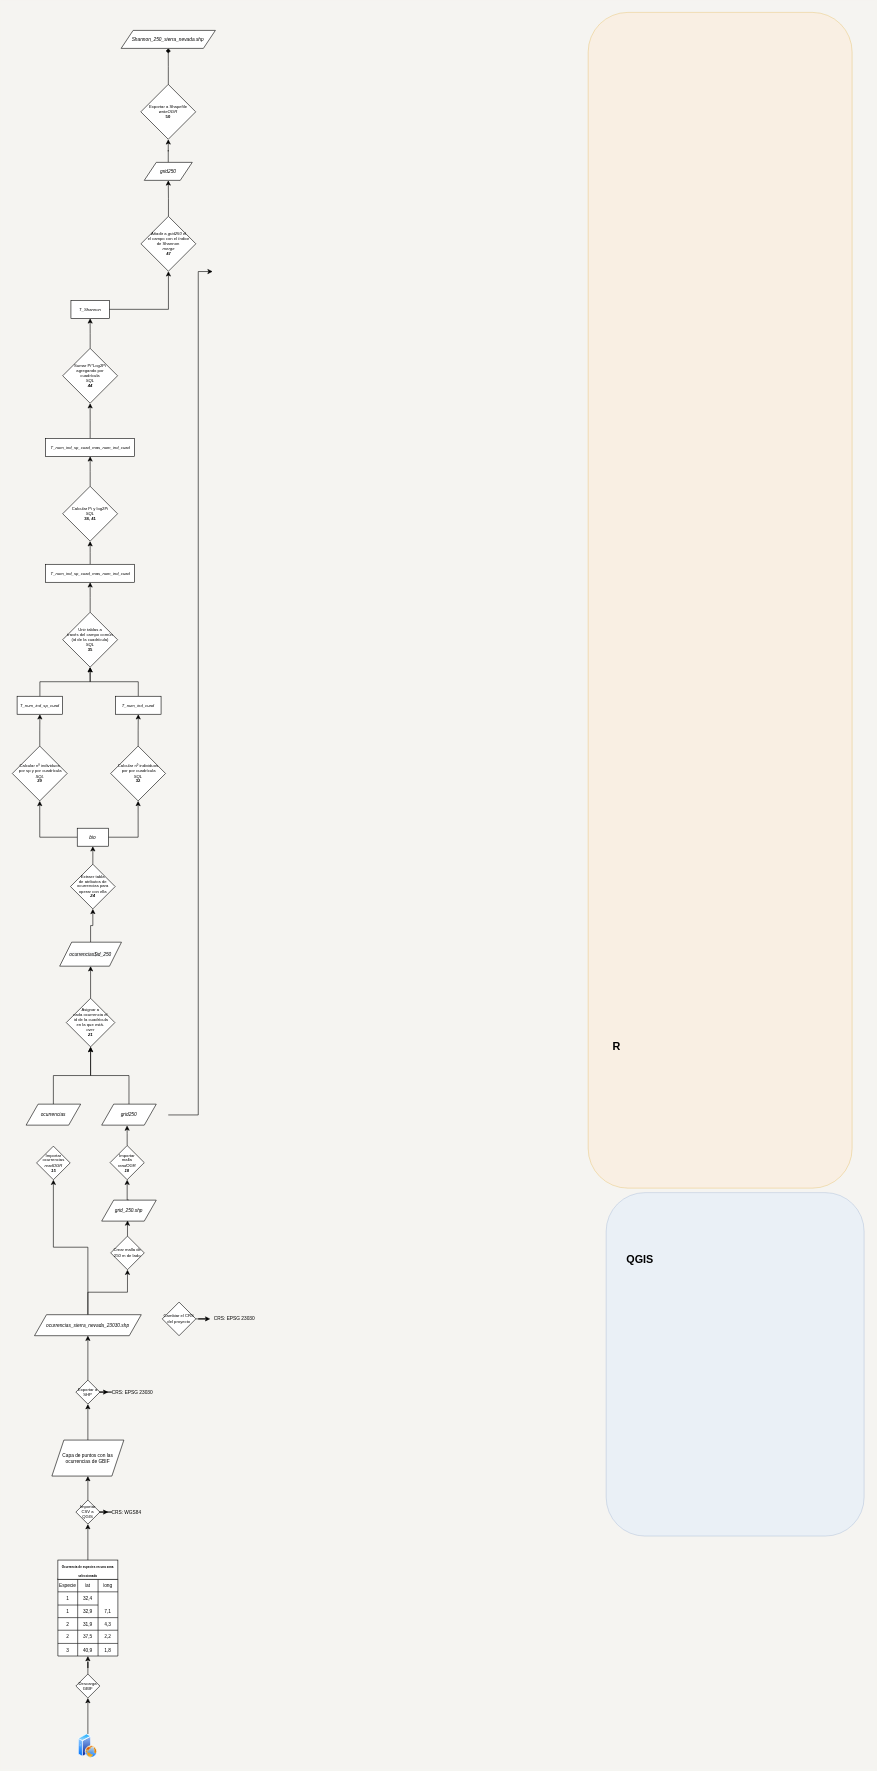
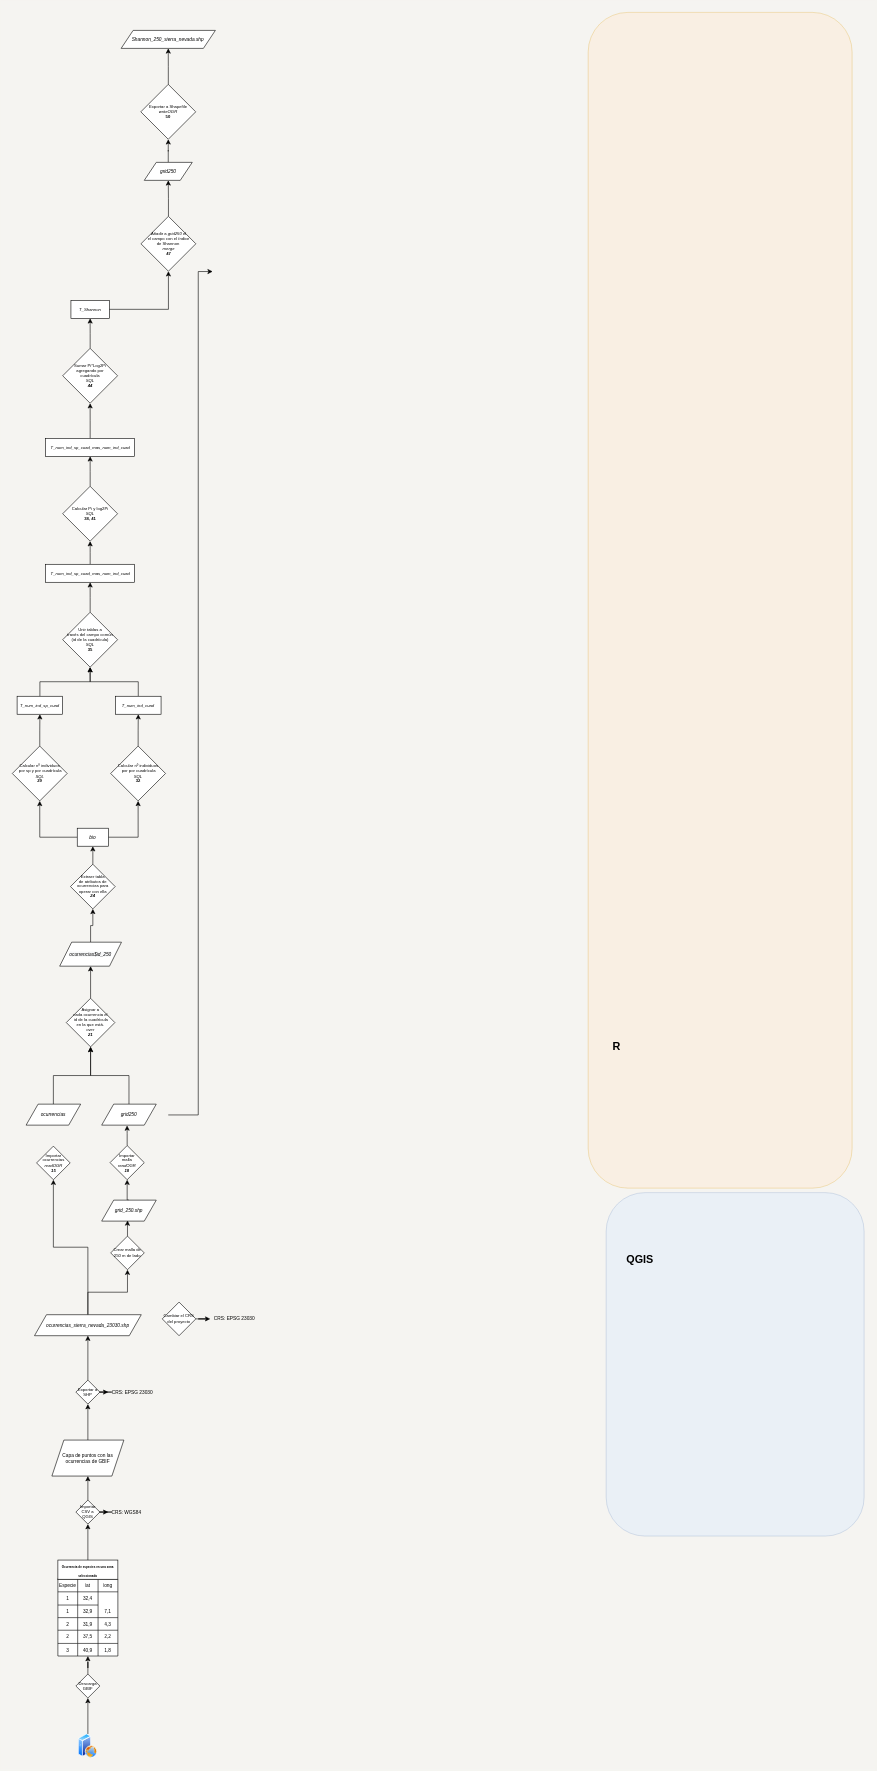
(168, 54) -> (168, 53)
